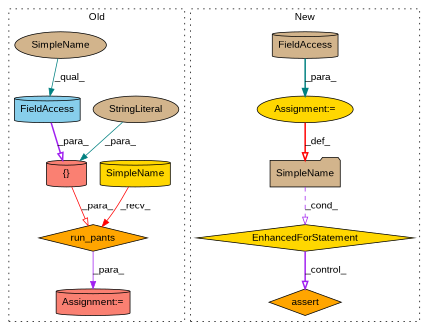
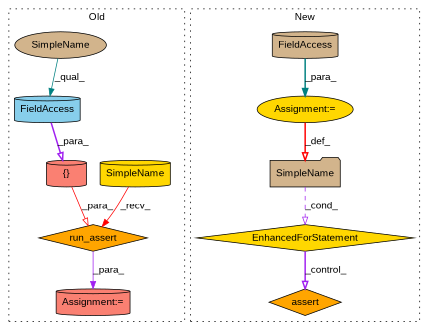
(136, 109) -> none
(93, 238) -> (93, 238)
